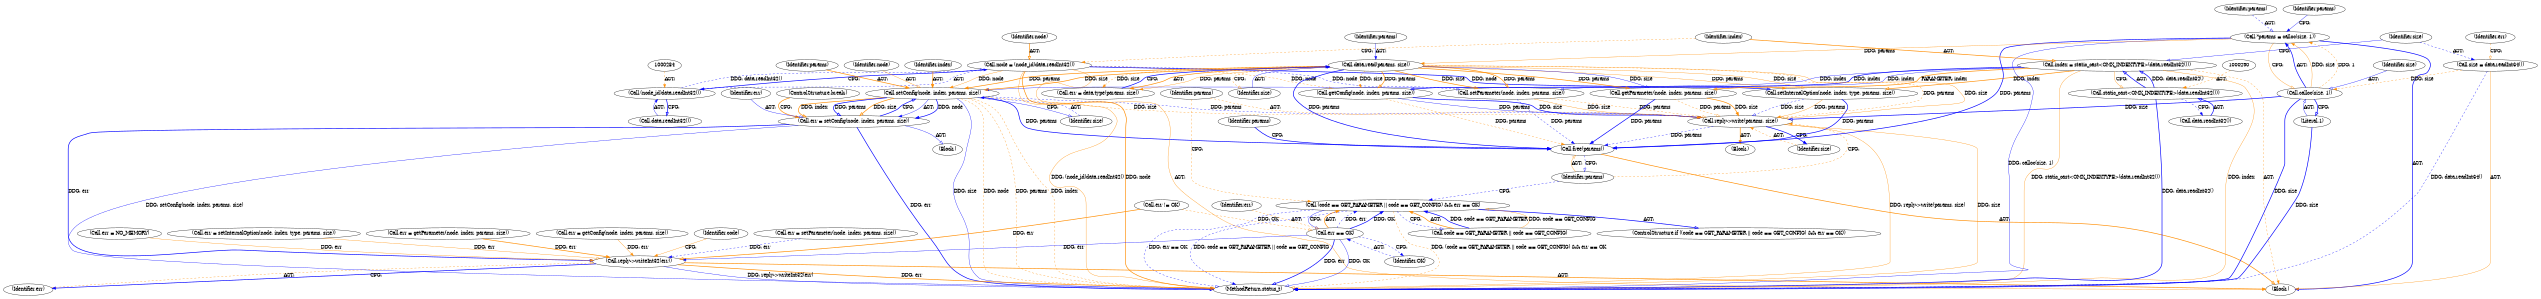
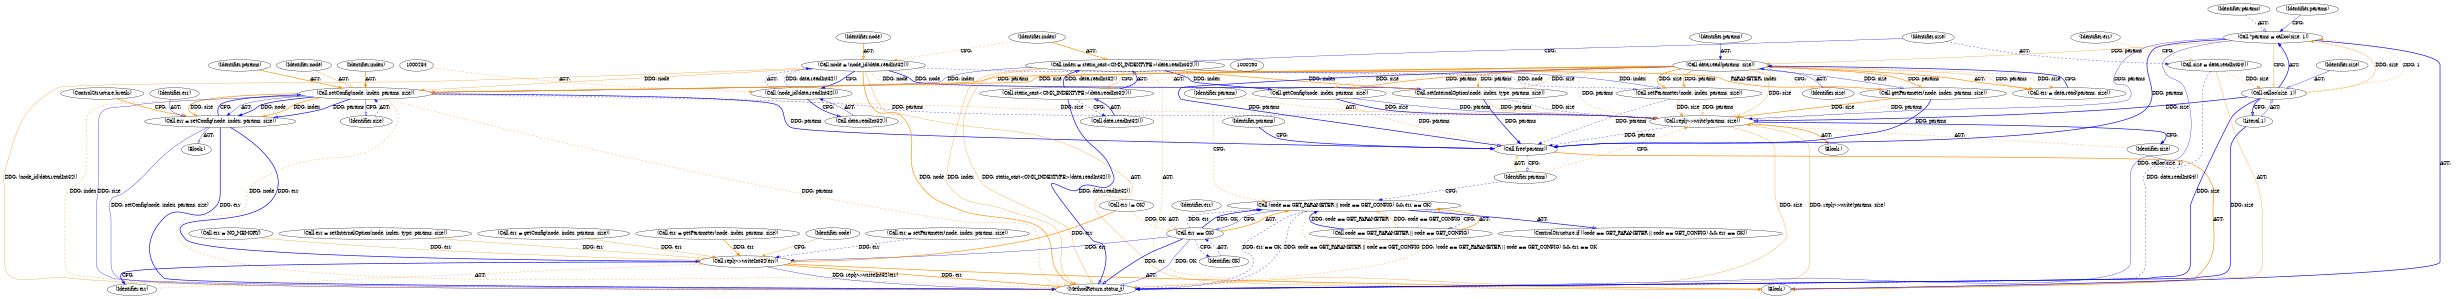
(1098, 93) -> (2069, 93)
none -> (2020, 108)
(1474, 121) -> (1415, 126)
